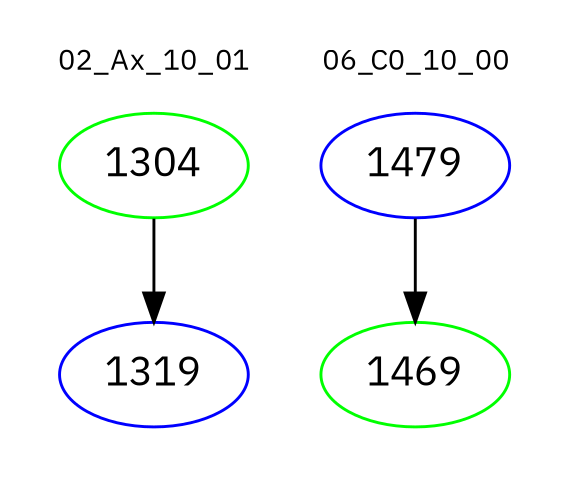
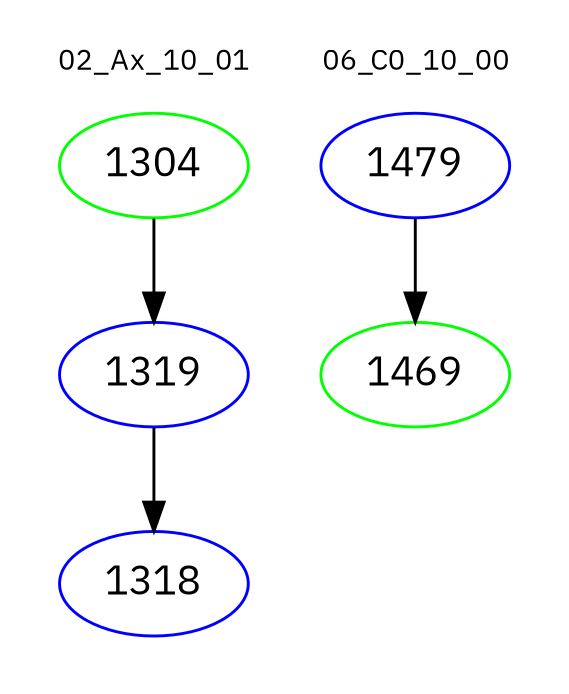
none -> (154, 584)
